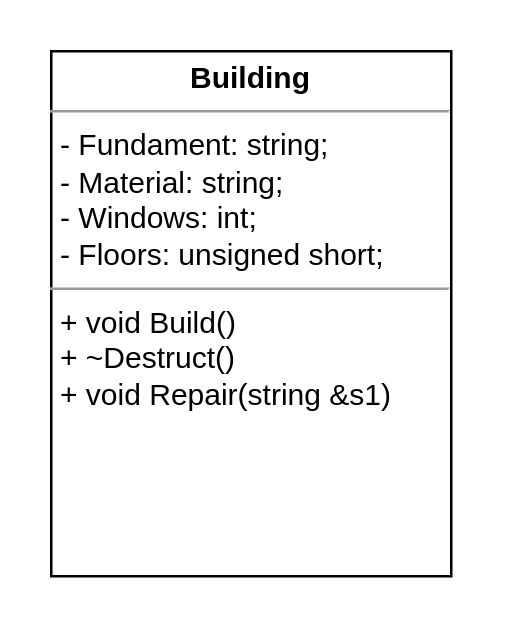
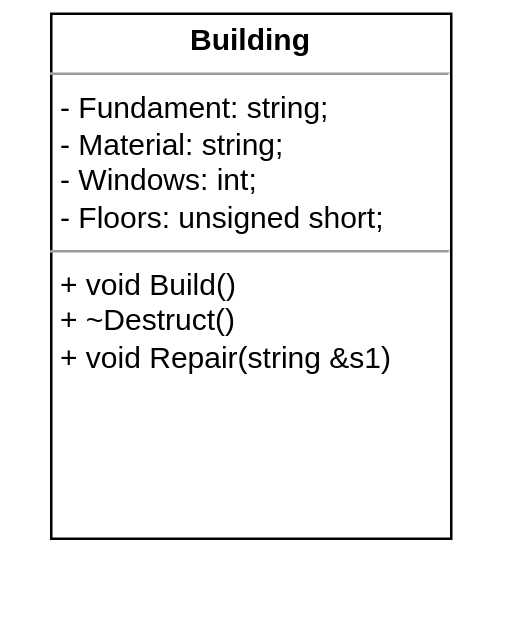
(251, 314) -> (251, 276)
